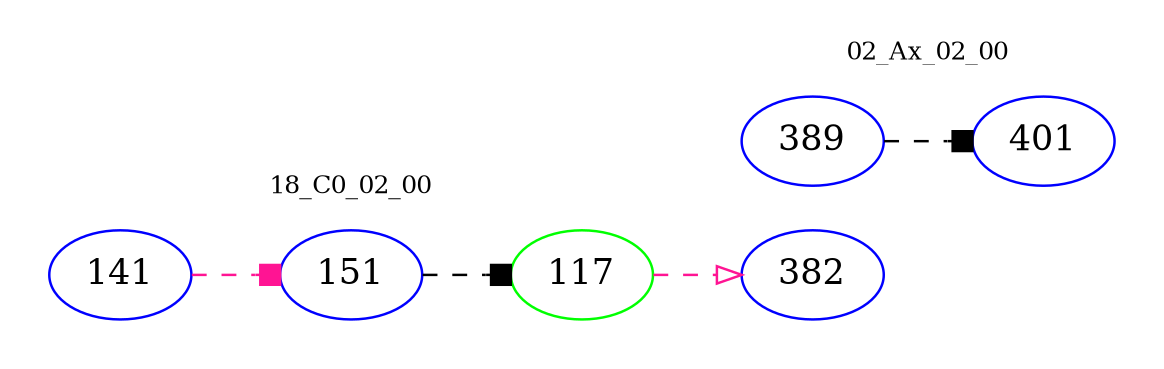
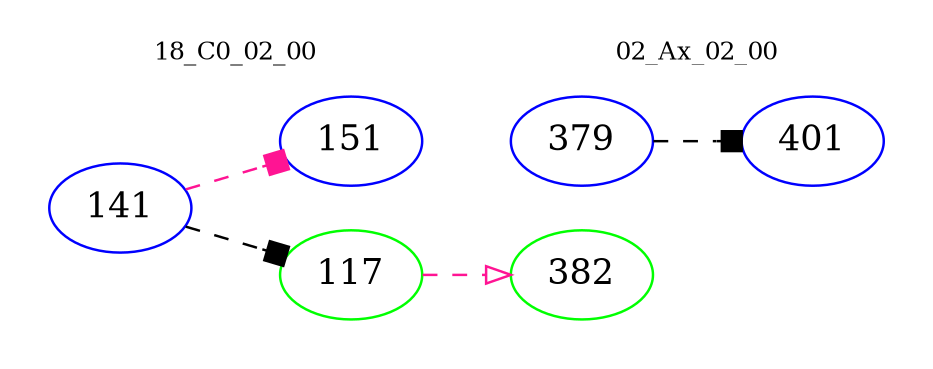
(813, 141) -> (582, 141)
(454, 275) -> (224, 238)
(813, 275) -> (582, 275)
